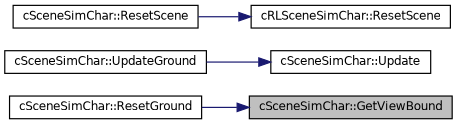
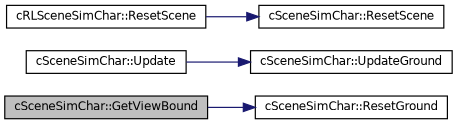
(218, 17) -> (226, 17)
(233, 62) -> (212, 62)
(219, 107) -> (225, 107)
